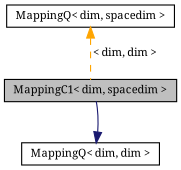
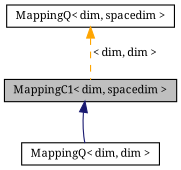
(98, 117) -> (83, 128)
